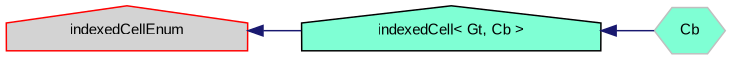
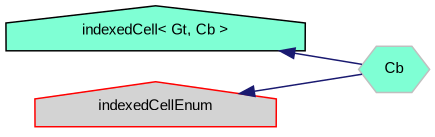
(282, 31) -> (308, 83)
